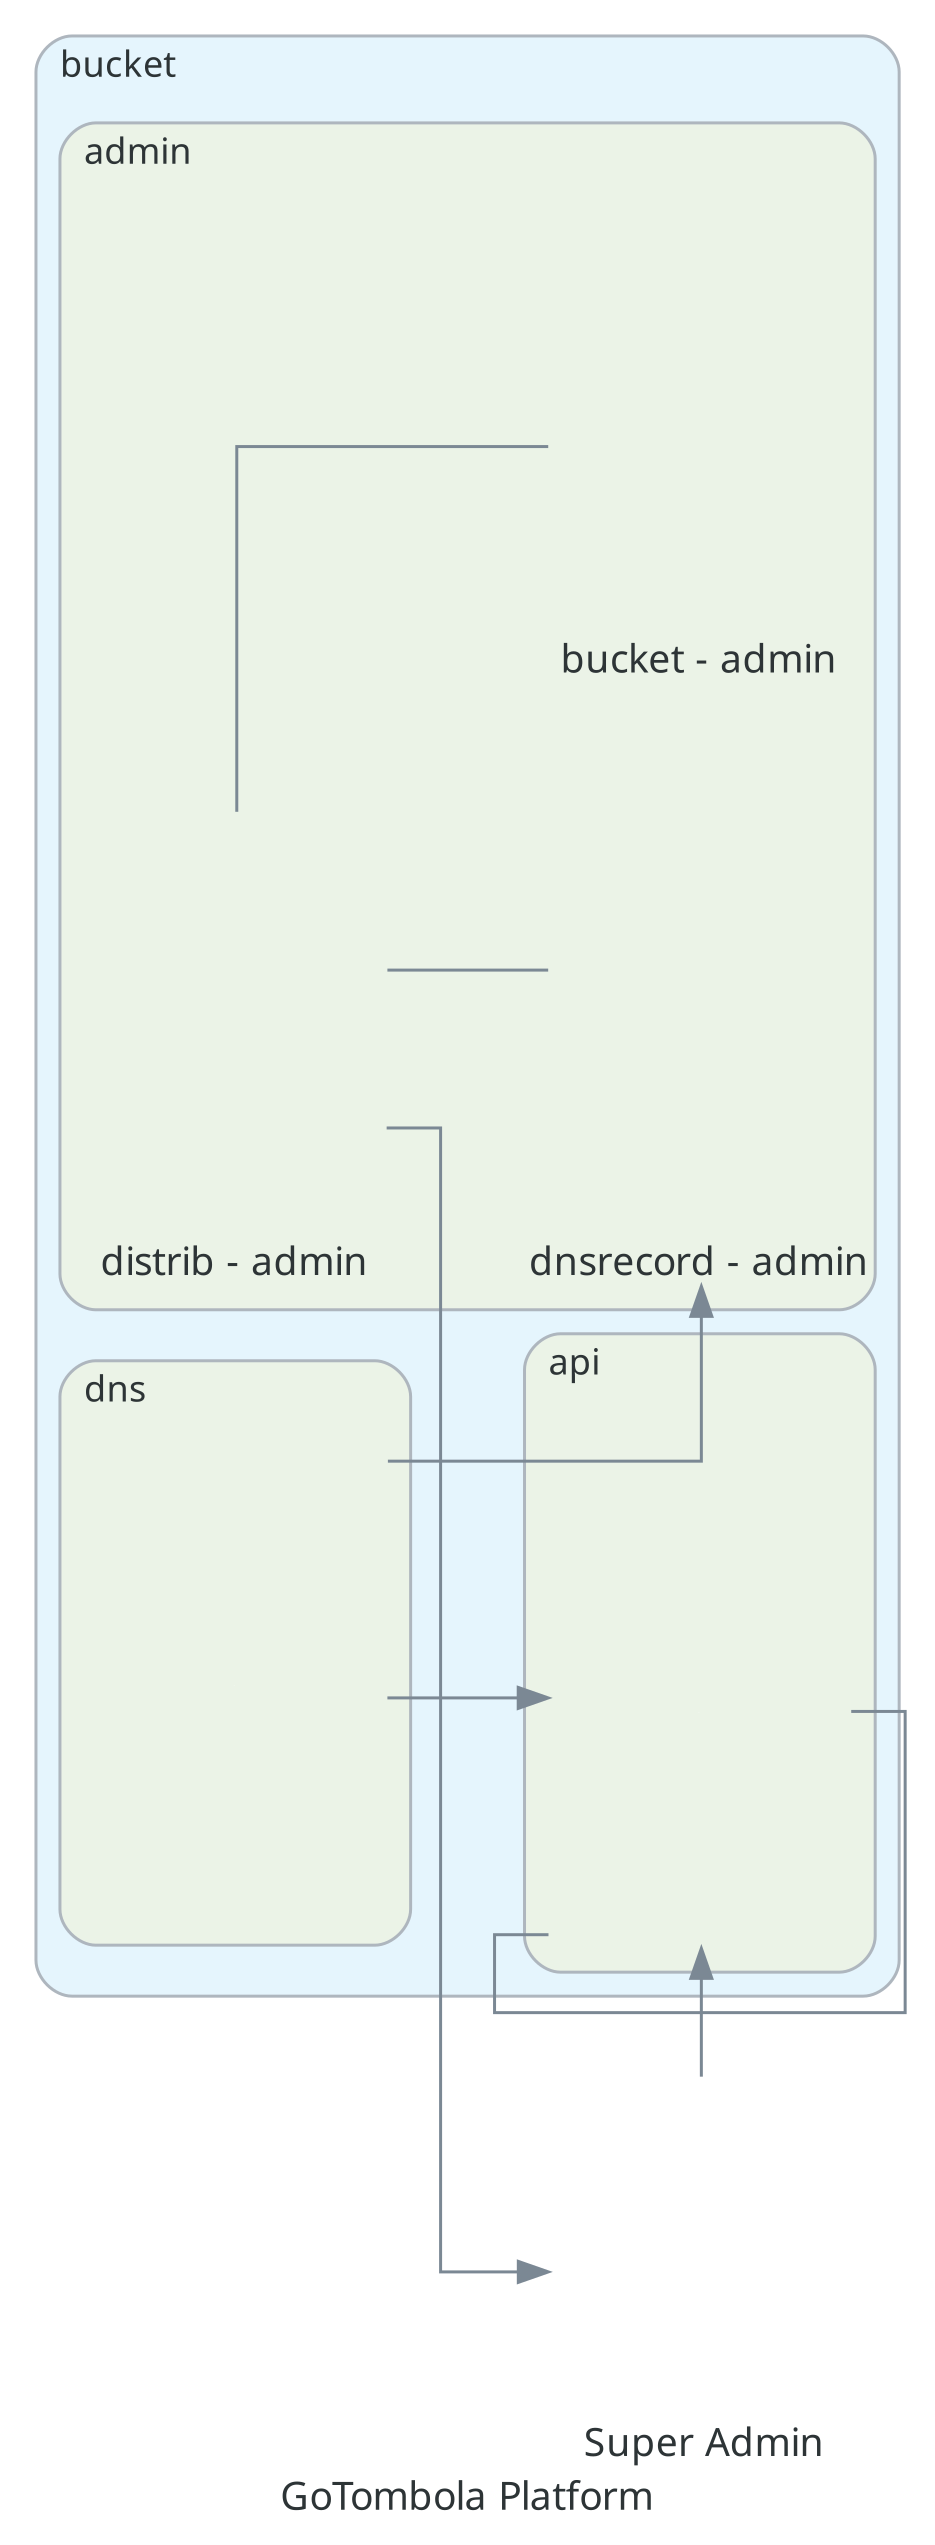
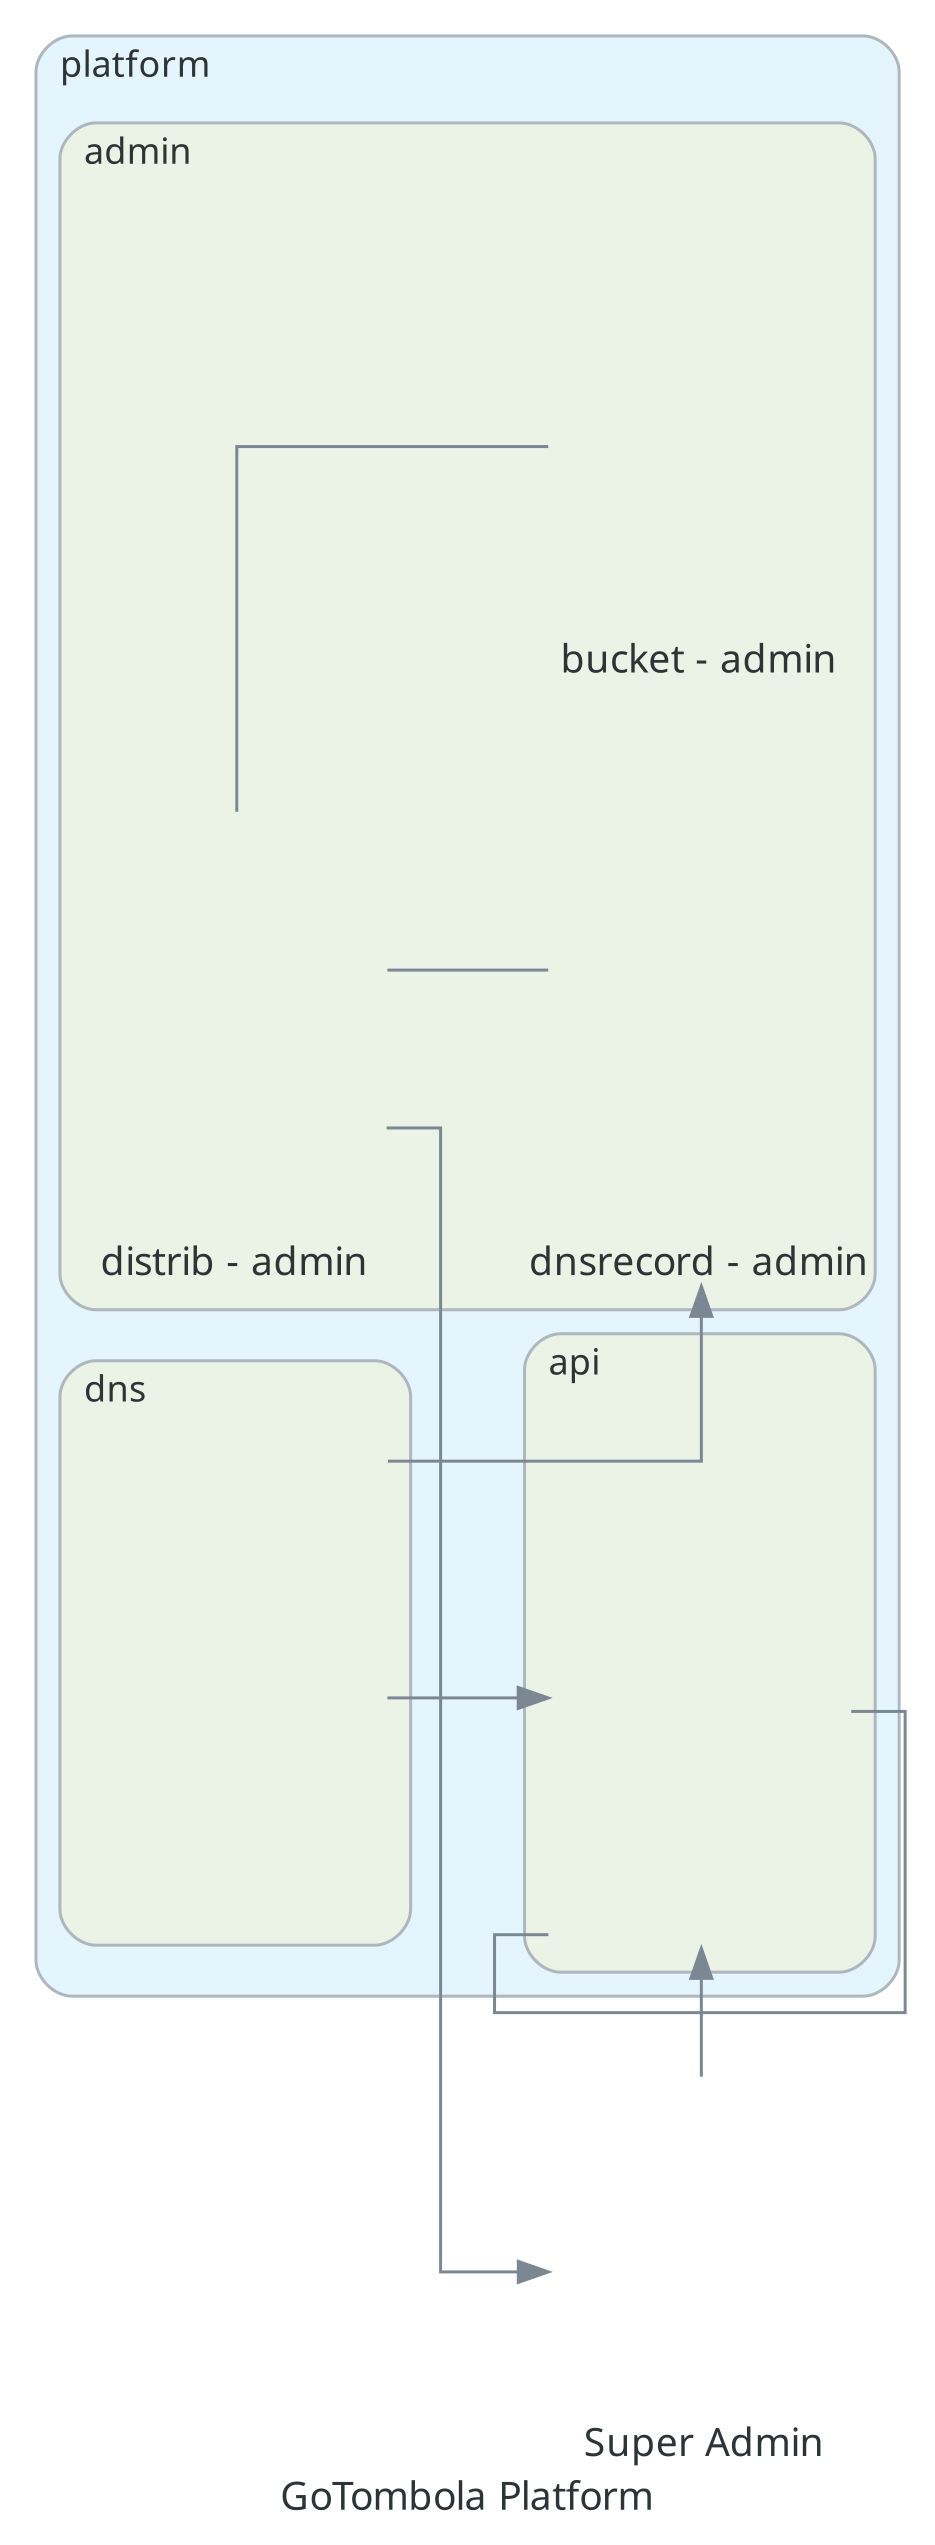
(120, 67) -> (136, 67)
